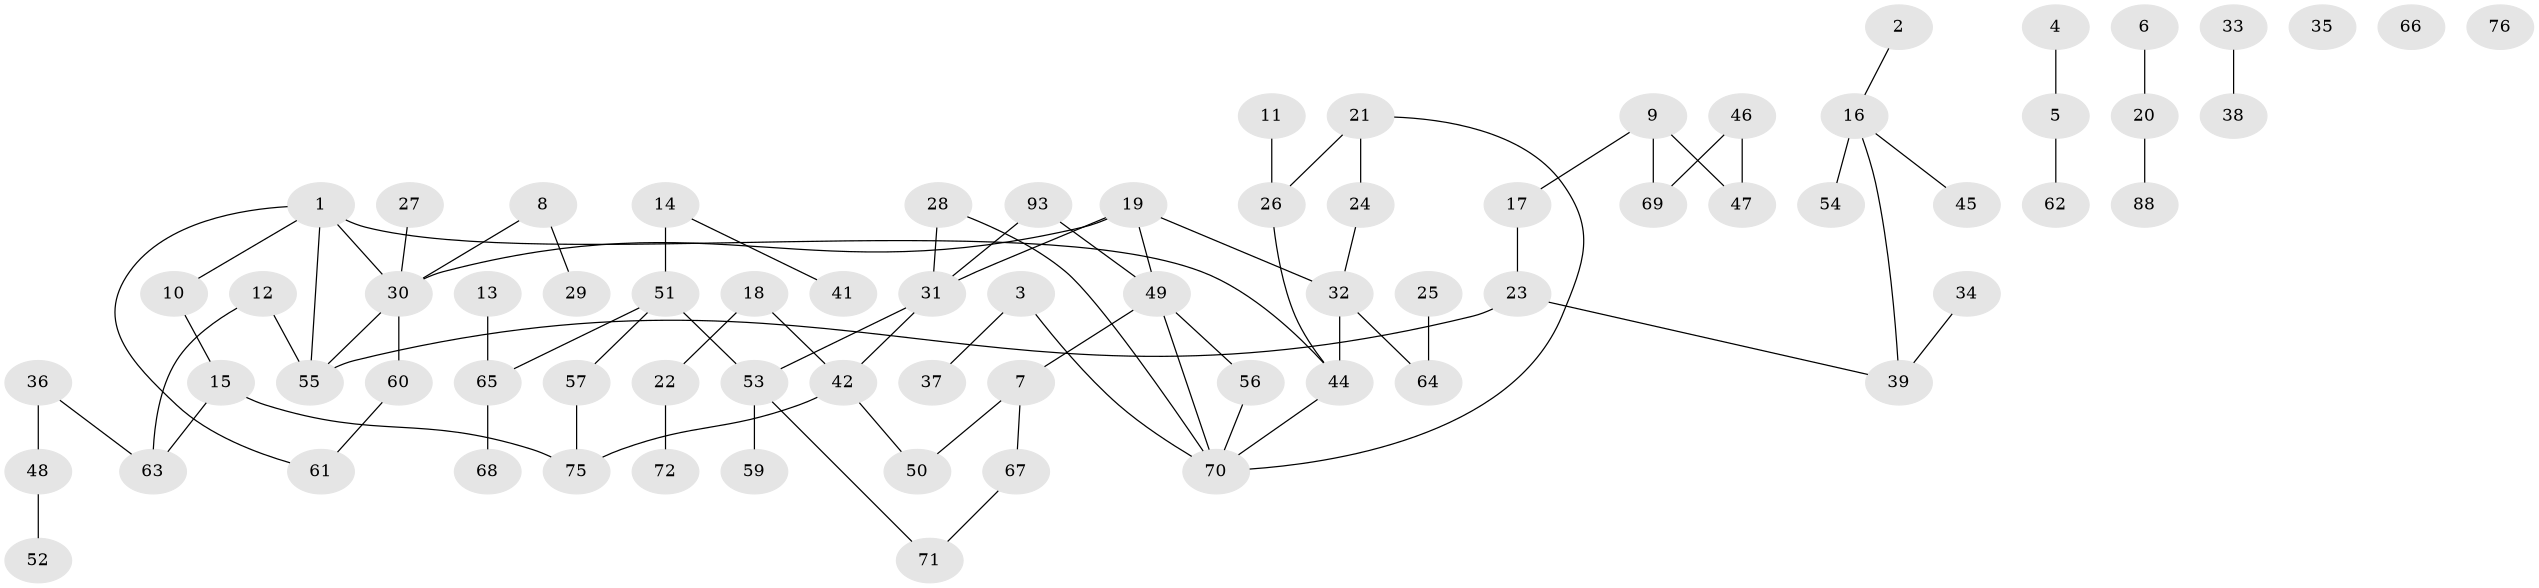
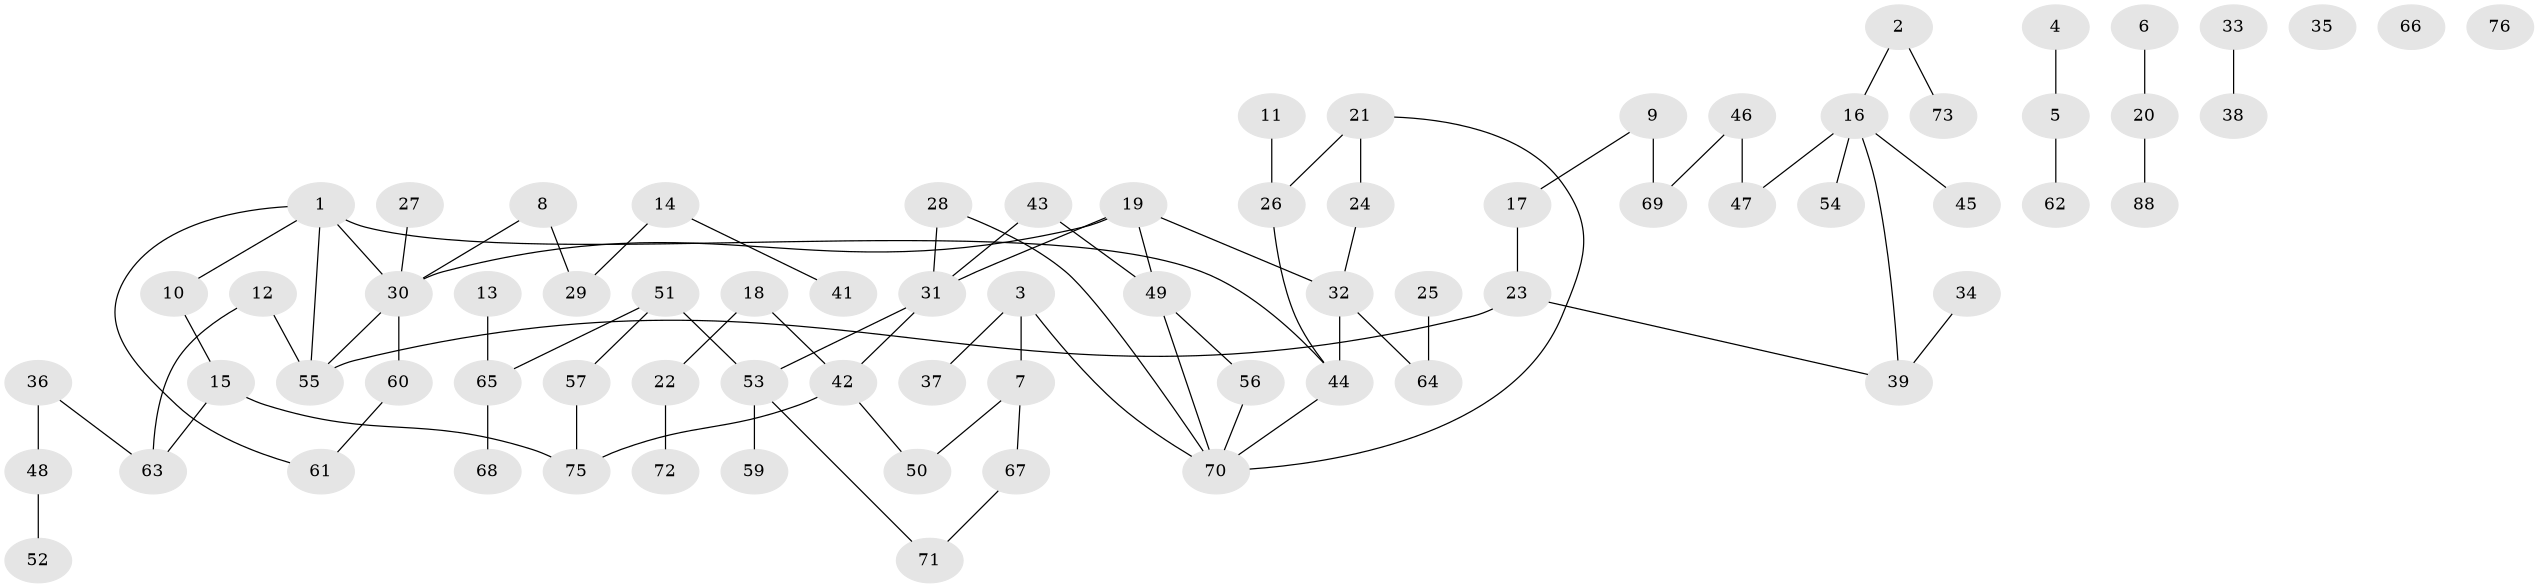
none -> (1943, 116)
(1692, 155) -> (1798, 161)
(1038, 205) -> (1038, 205)
(666, 252) -> (619, 252)
(1089, 338) -> (1021, 338)
